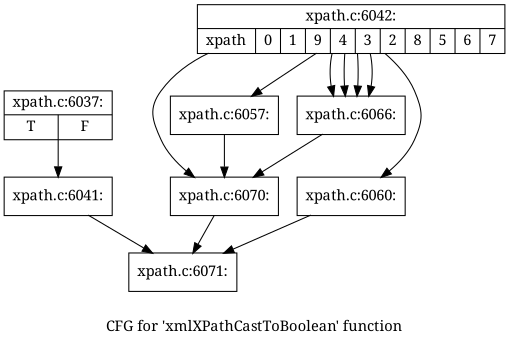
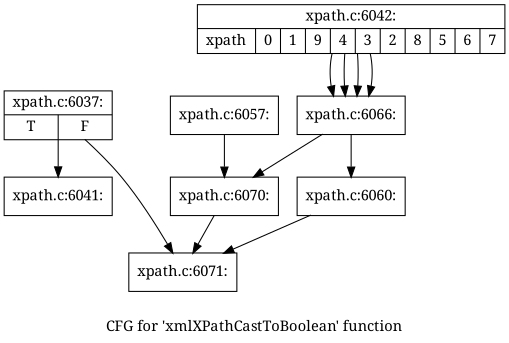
(288, 72) -> none
(154, 105) -> none
(421, 111) -> (351, 151)
(116, 232) -> (130, 188)
